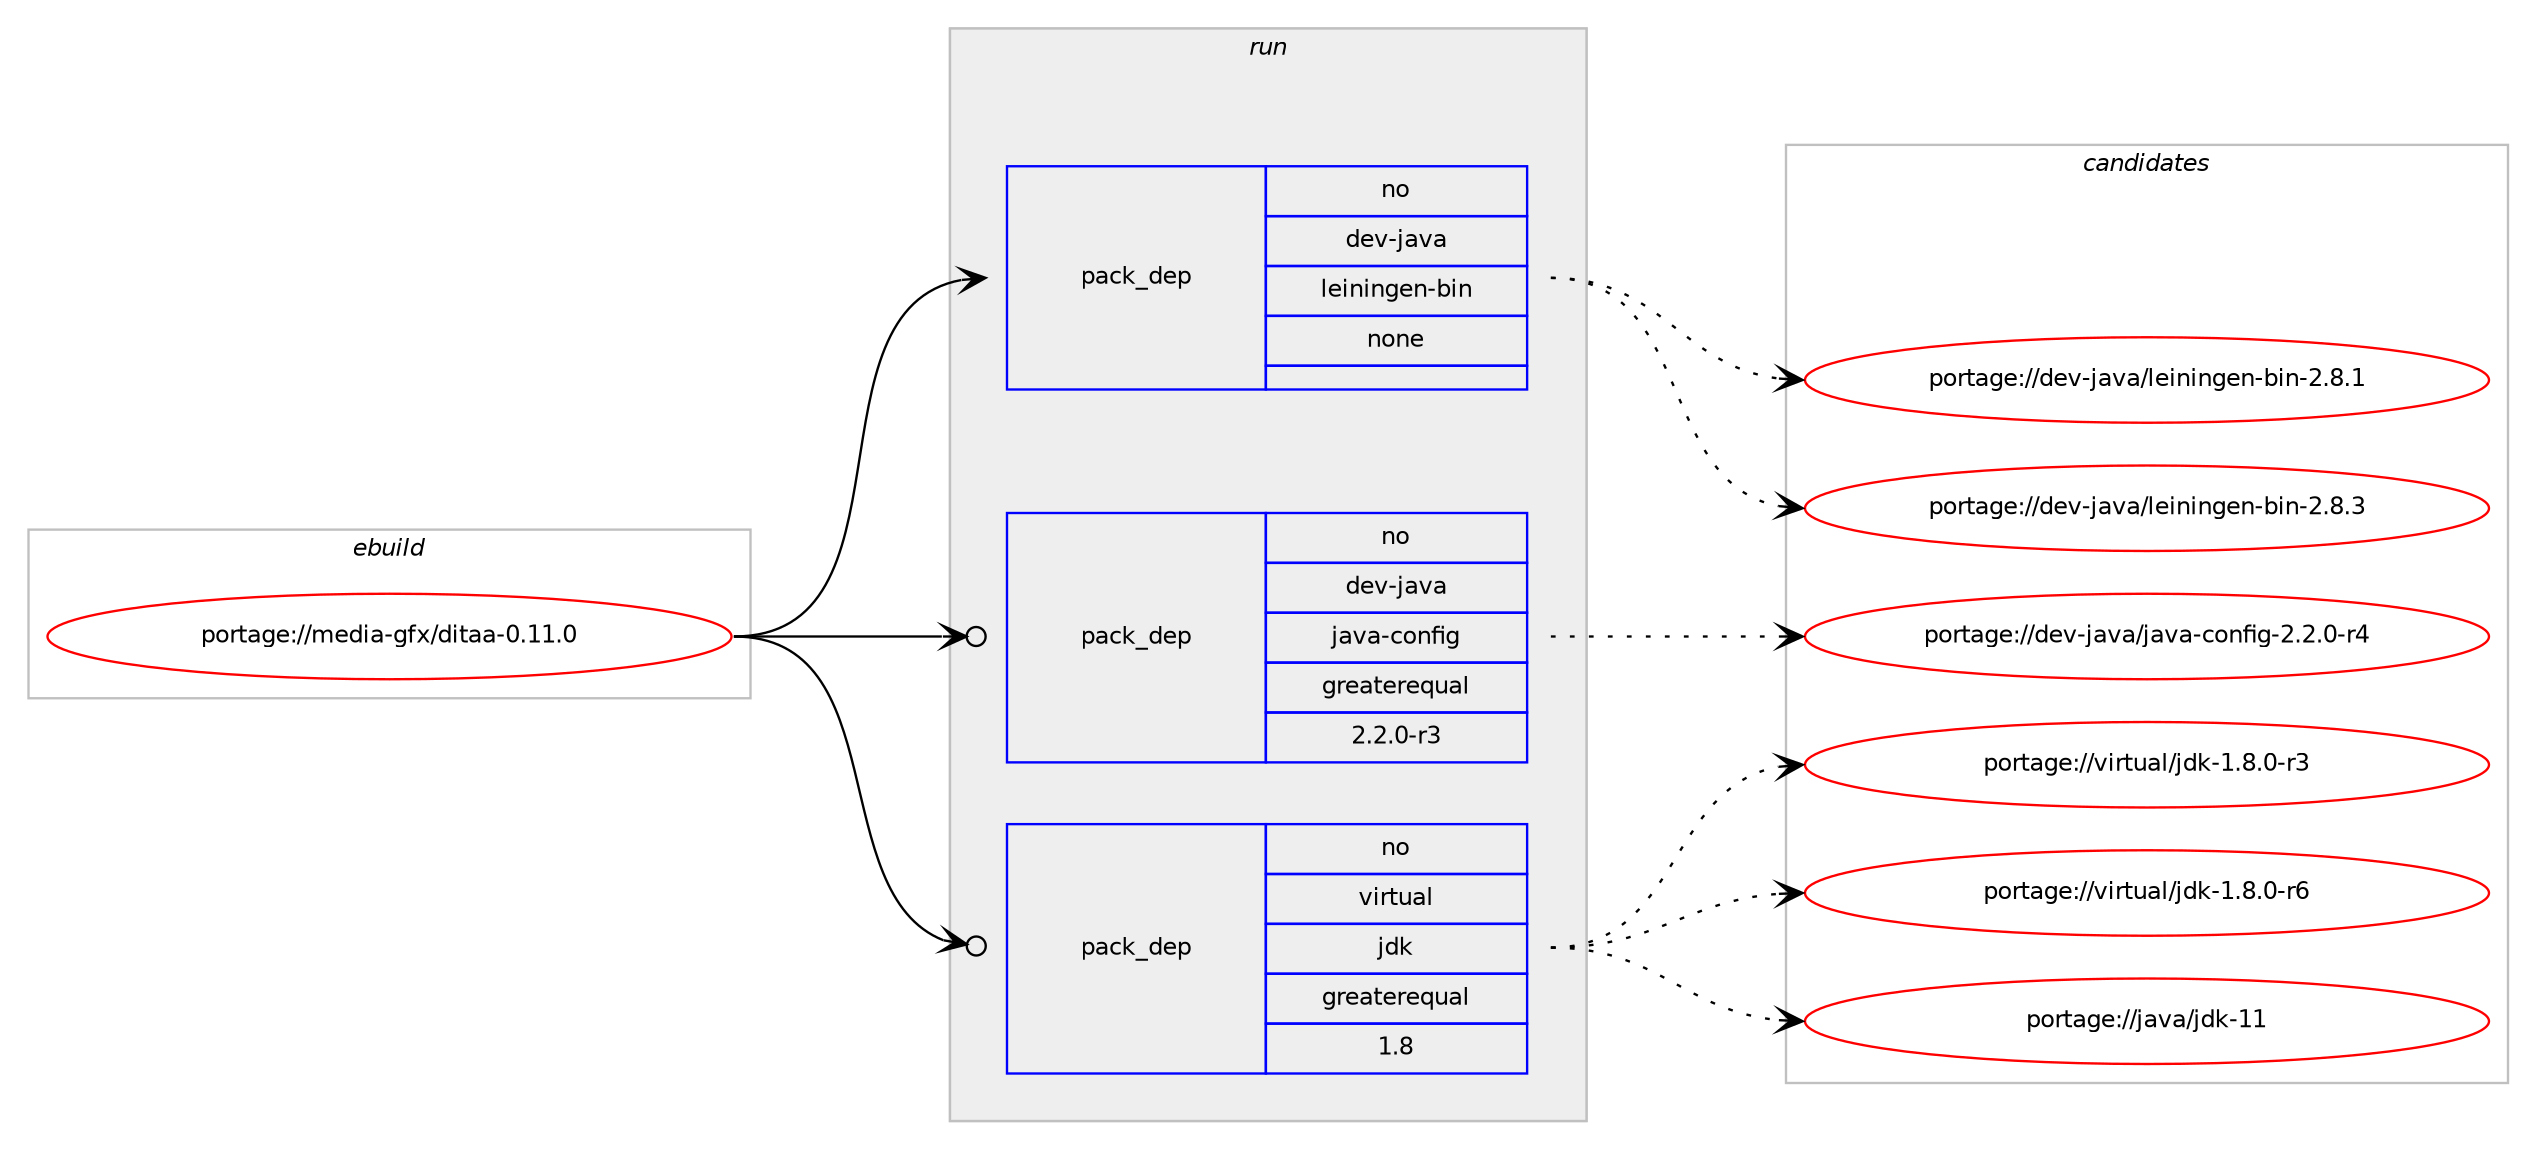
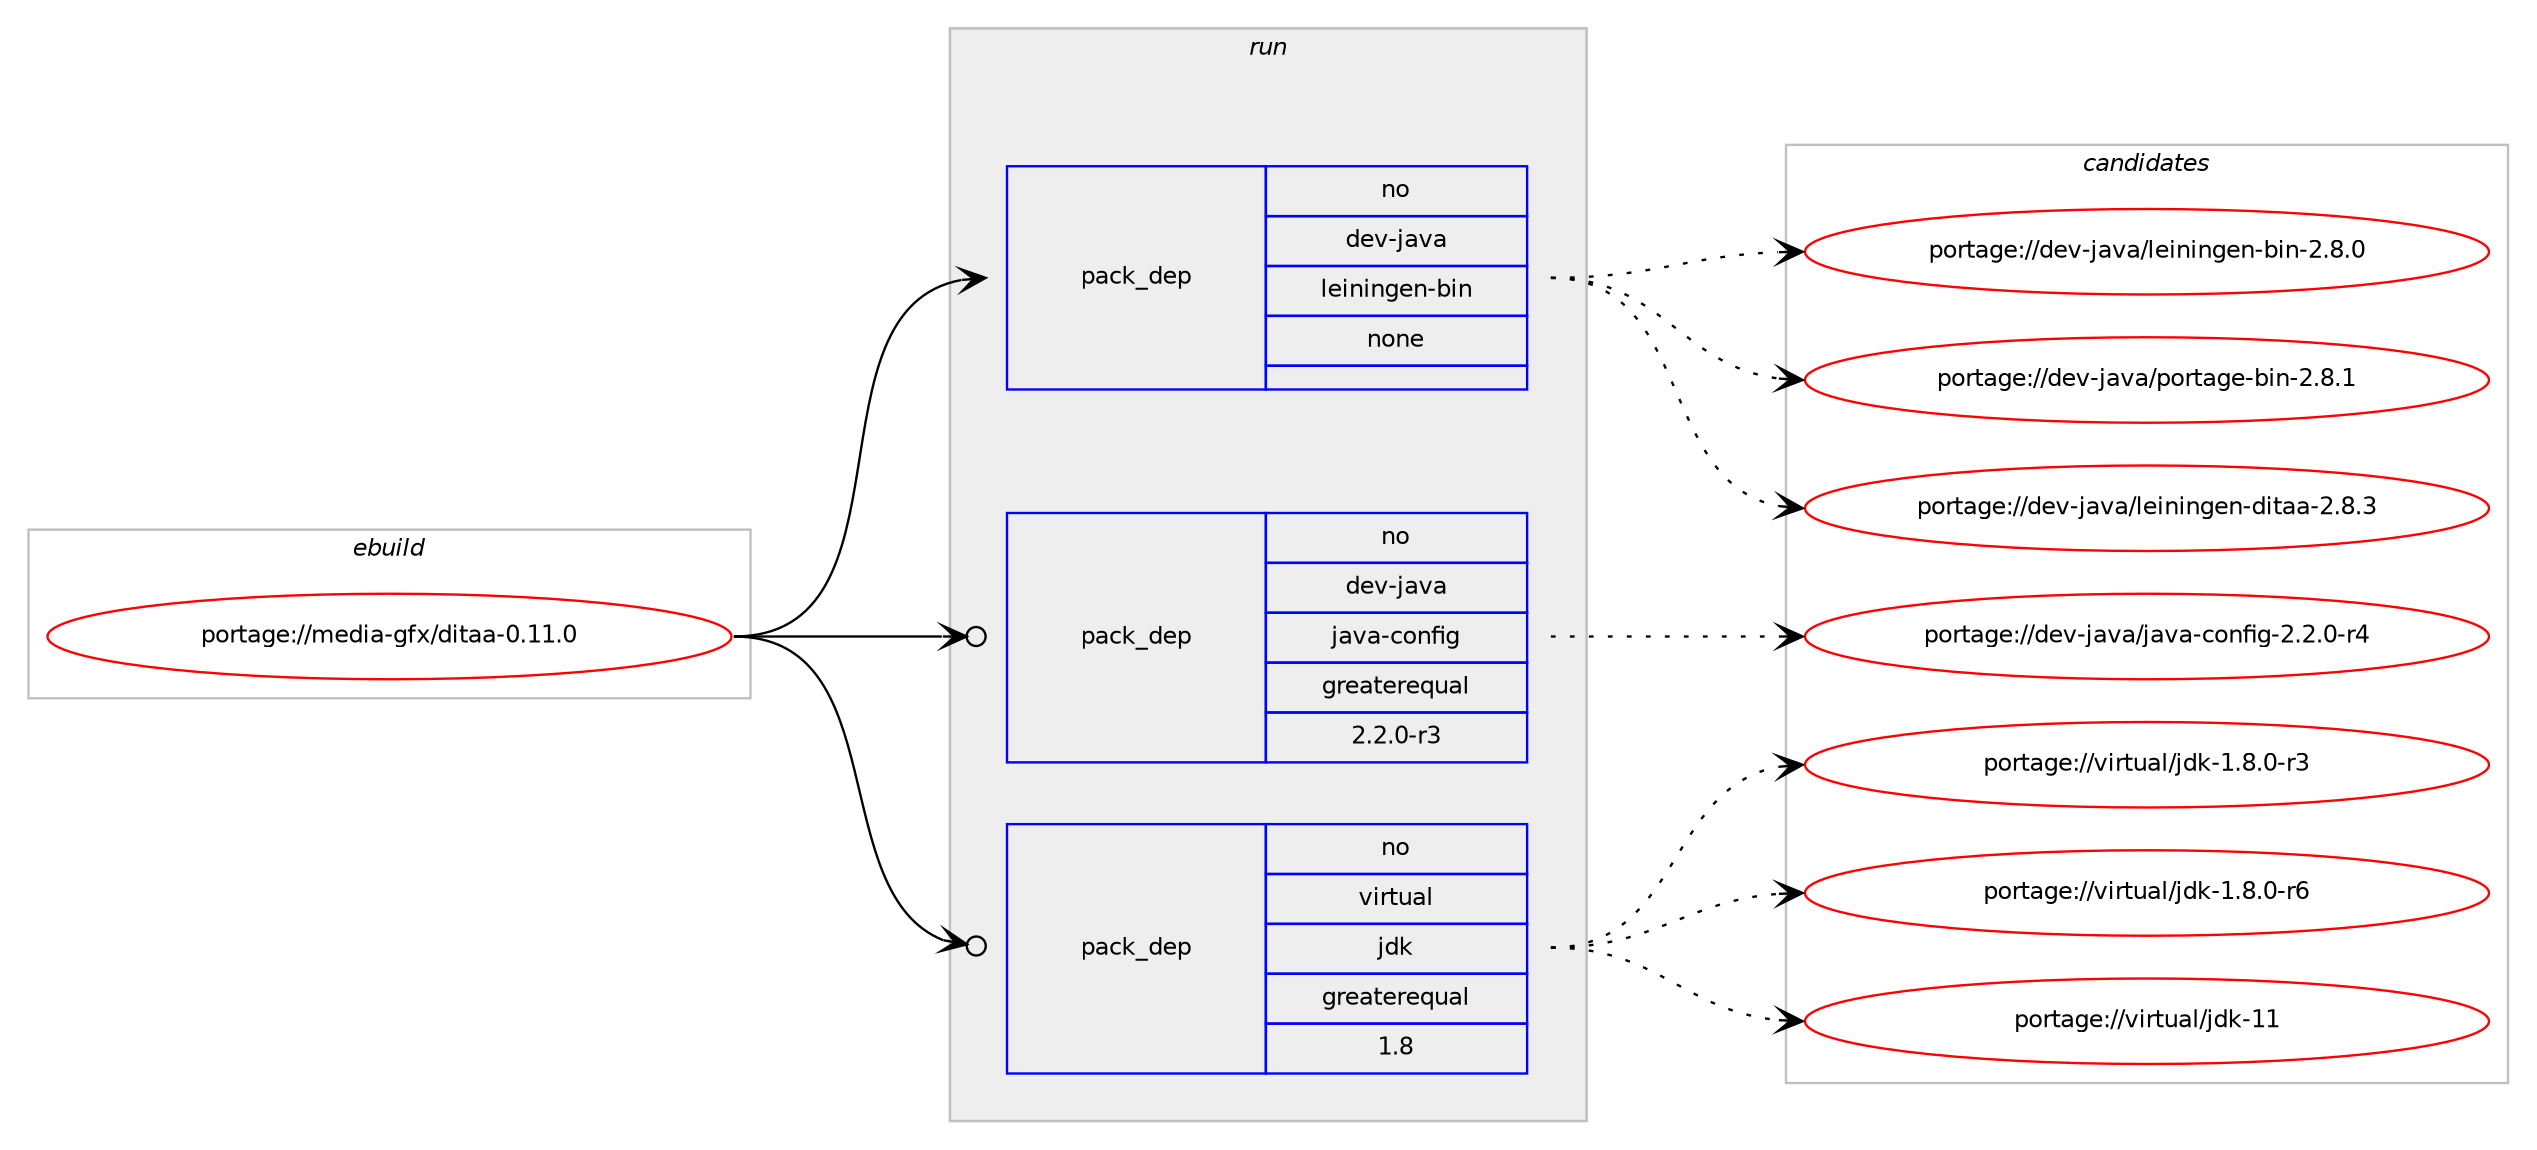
none -> (2147, 252)
(2147, 380) -> (2147, 380)
(2147, 508) -> (2147, 508)
(2147, 1021) -> (2147, 1021)
